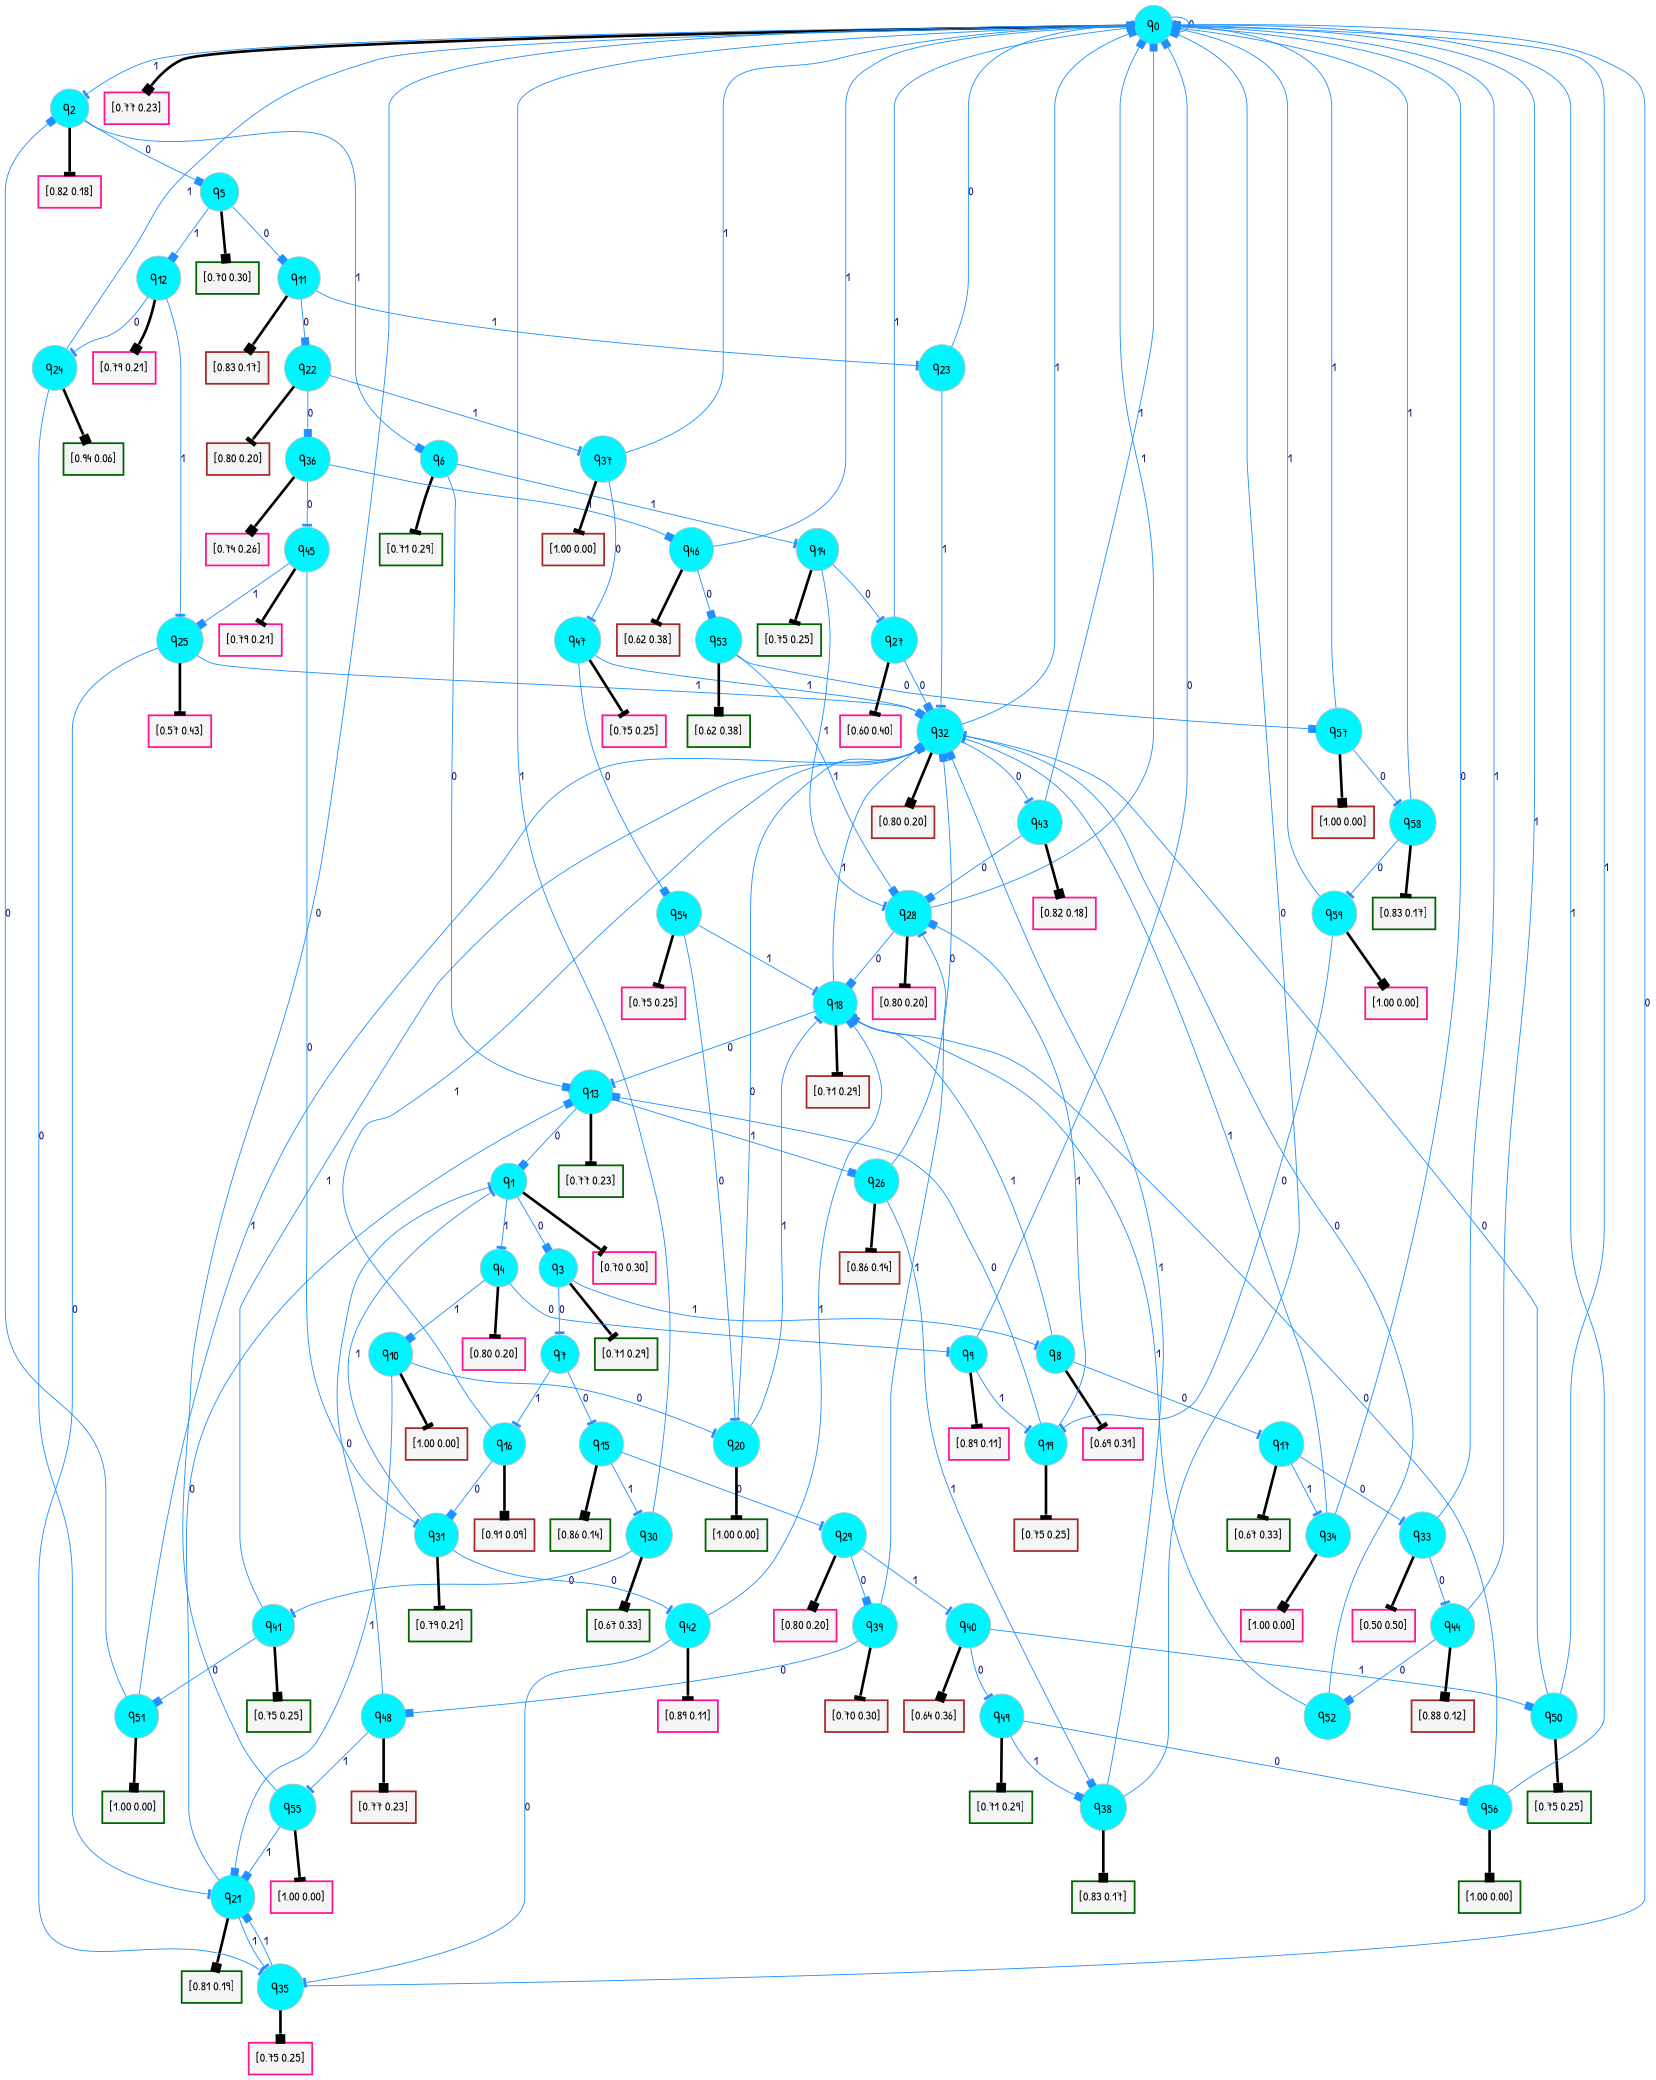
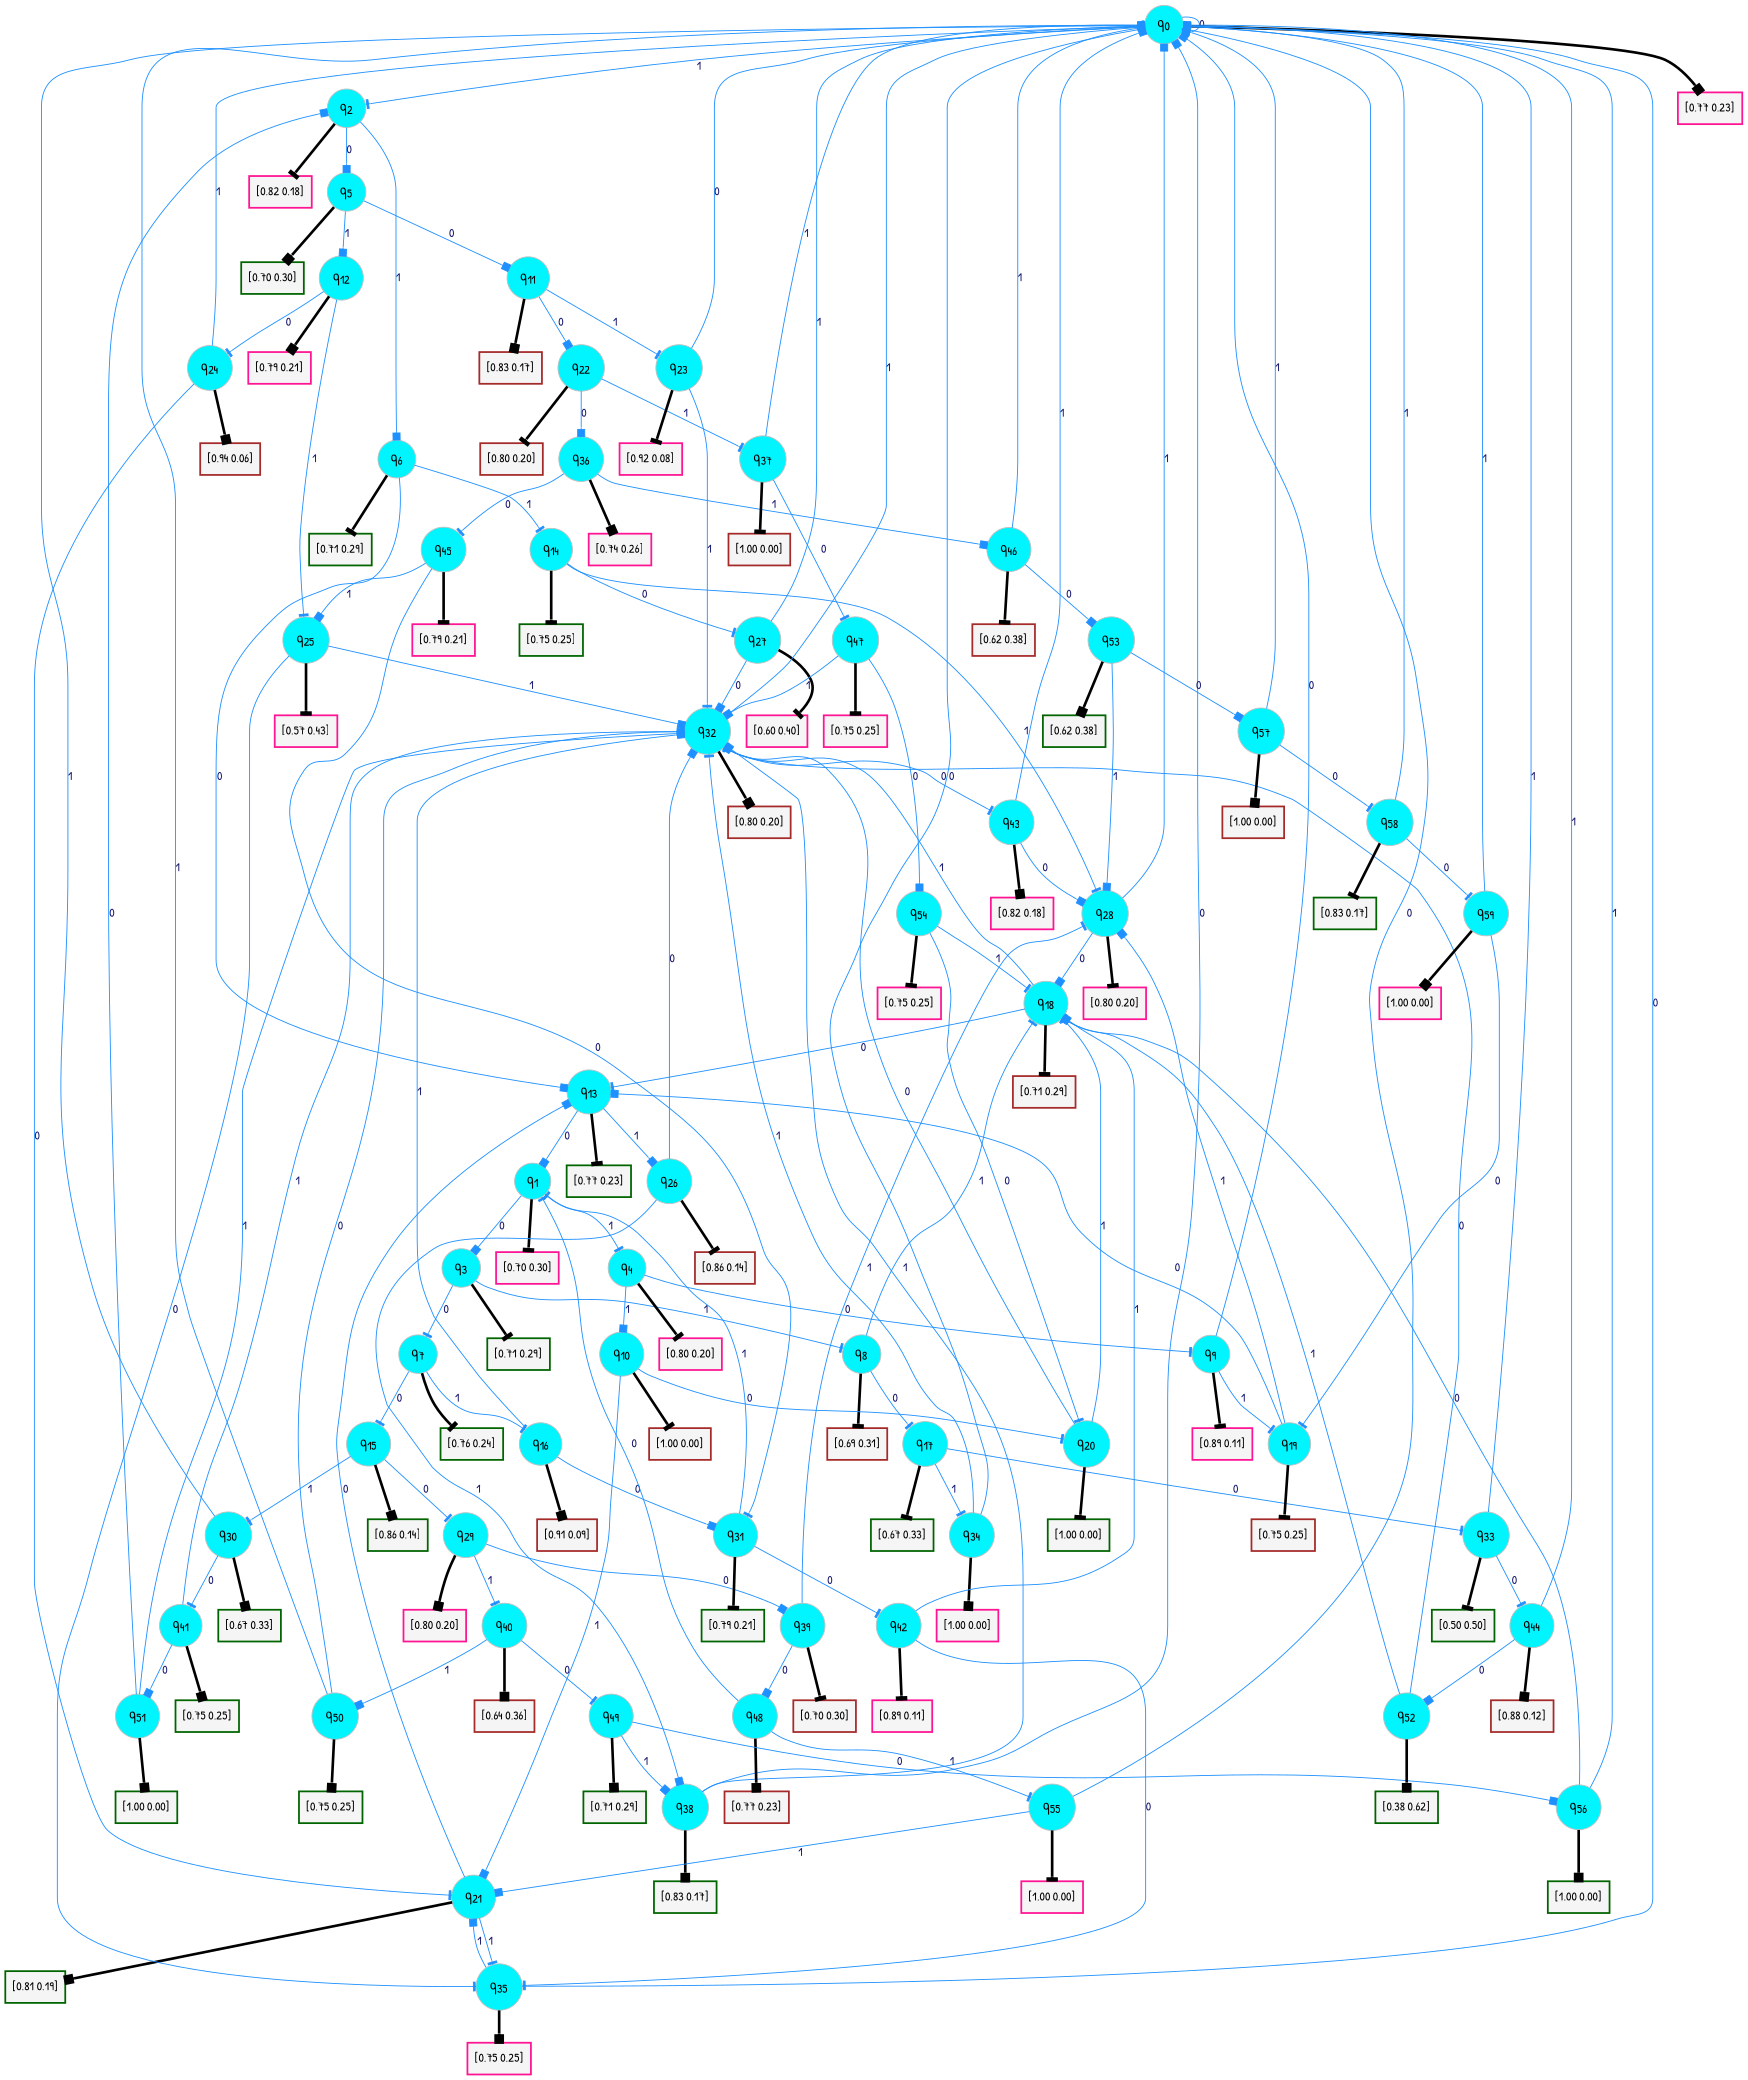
(93, 459) -> (230, 459)
none -> (651, 459)
none -> (472, 1444)
(1113, 1444) -> (857, 1444)
(1384, 1626) -> (1463, 1626)
none -> (1407, 1807)
